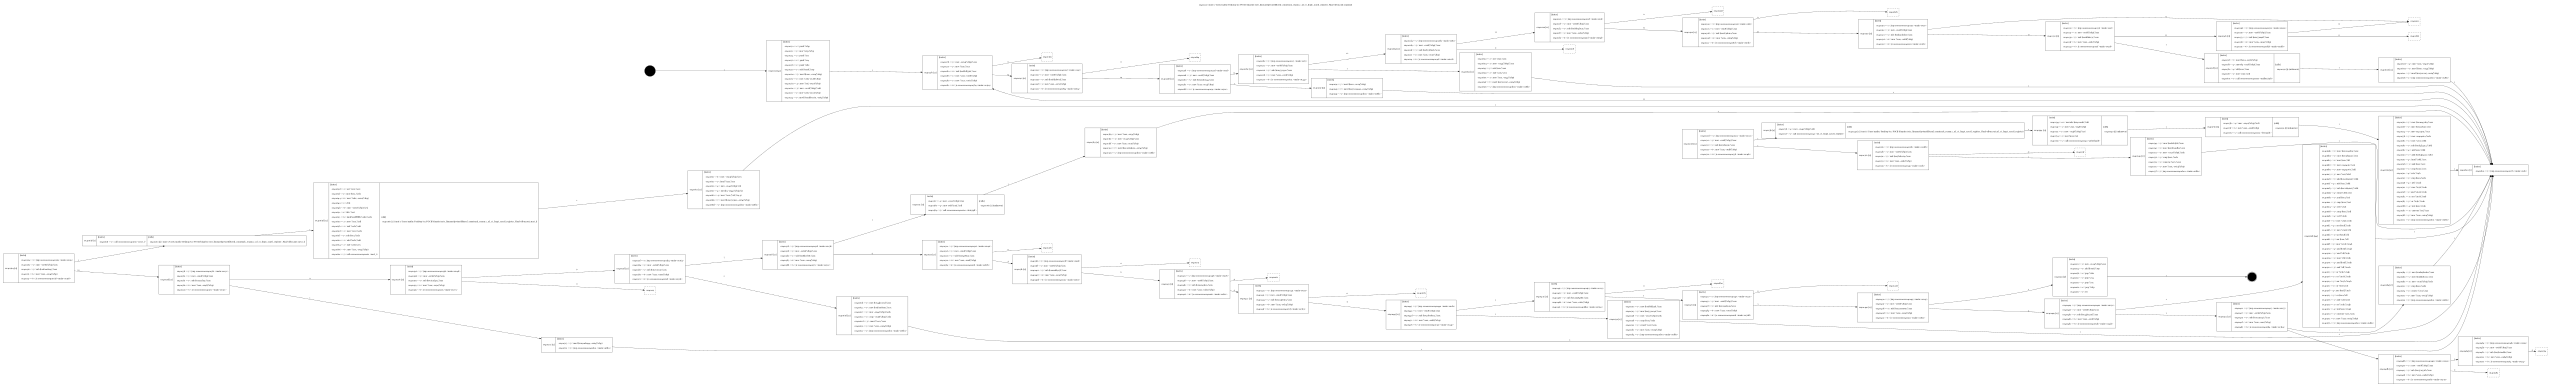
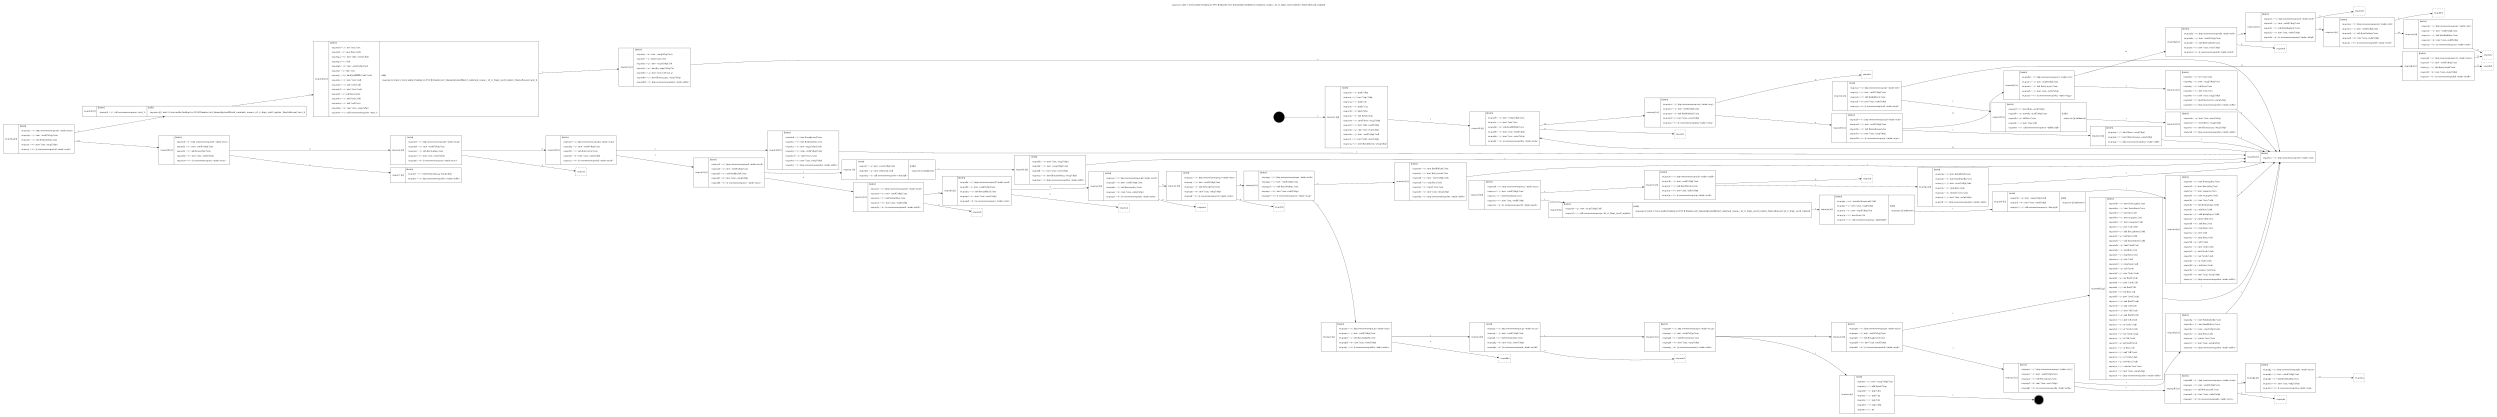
(1986, 35) -> none
(1619, 351) -> none
